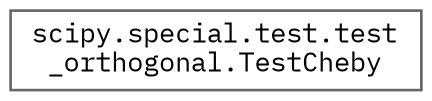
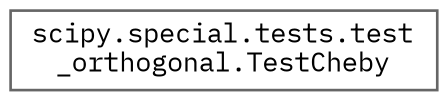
(216, 50) -> (224, 50)
